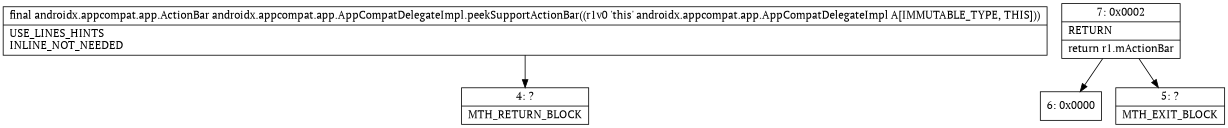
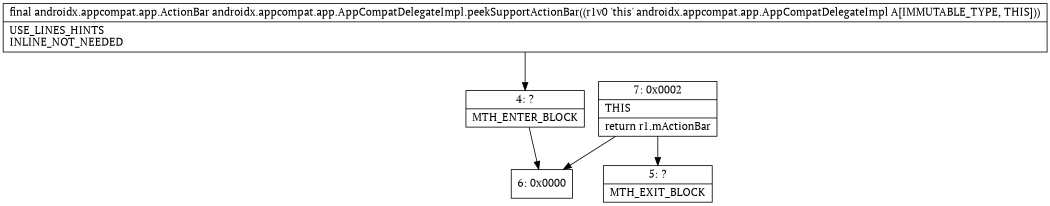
(1090, 31) -> (618, 108)
(525, 115) -> (525, 118)
none -> (533, 145)
